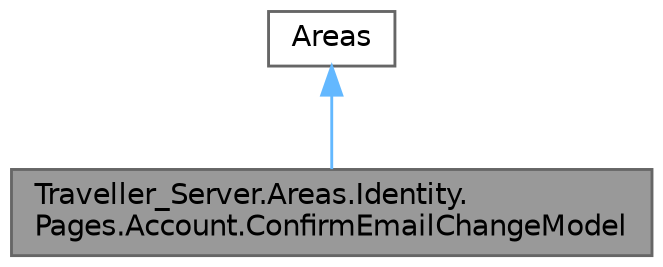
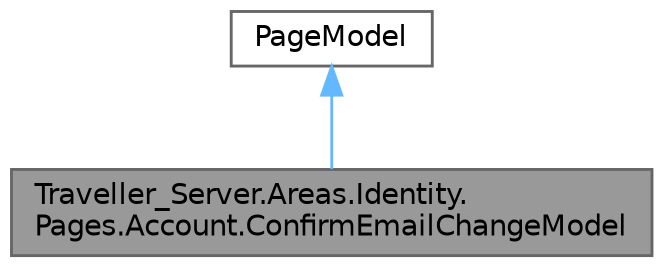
(332, 39) -> (332, 39)
